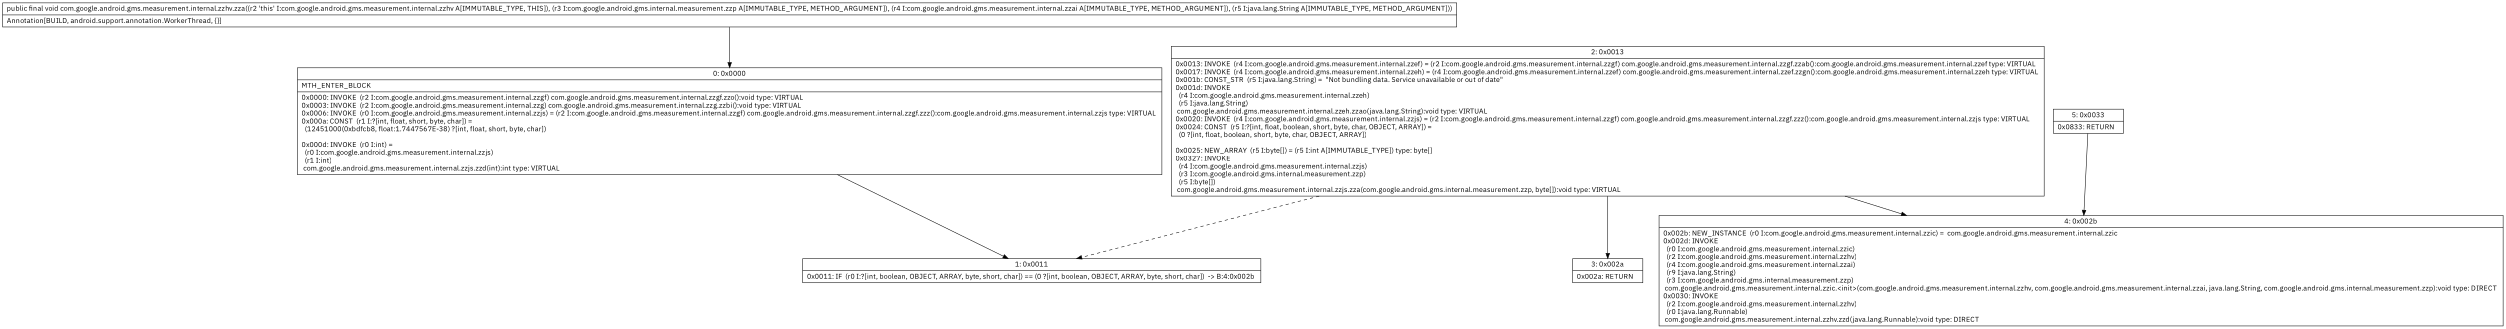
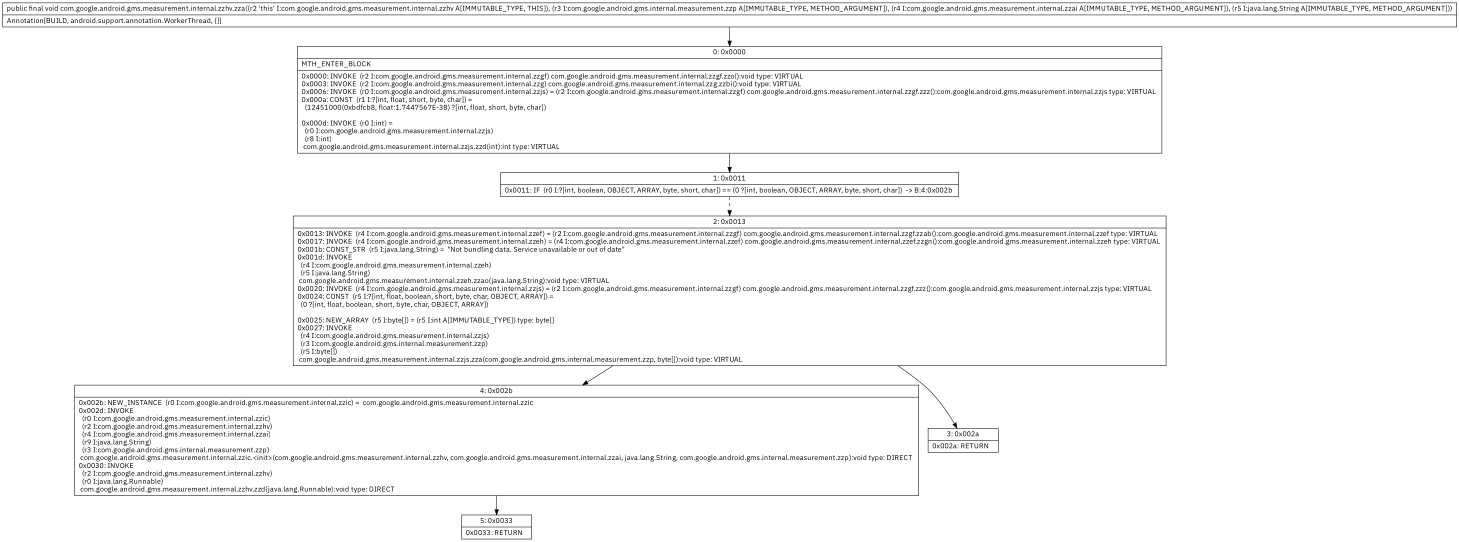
(2088, 127) -> (497, 533)
(1205, 158) -> (327, 328)
(317, 160) -> (317, 139)
(2086, 172) -> (497, 503)
(1200, 227) -> (730, 204)
